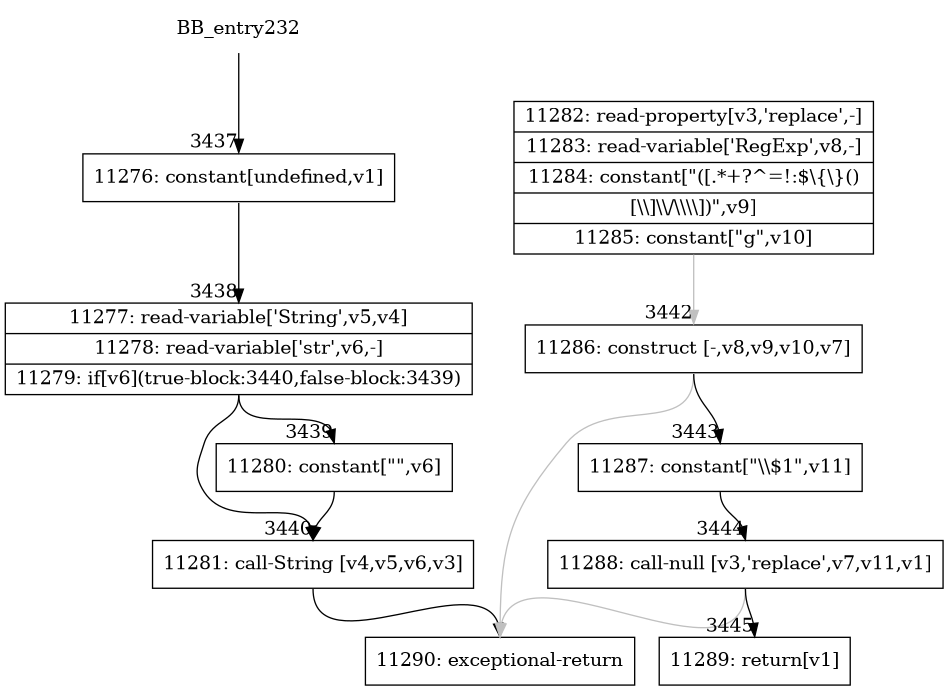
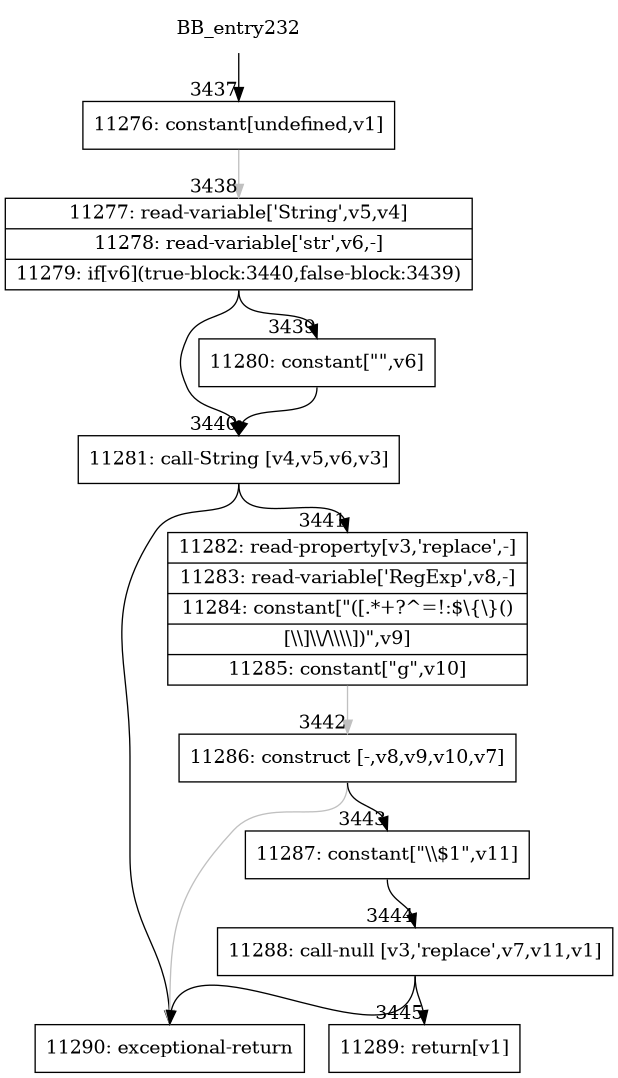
(239, 246) -> (239, 167)
none -> (287, 508)
(629, 614) -> (299, 1002)
